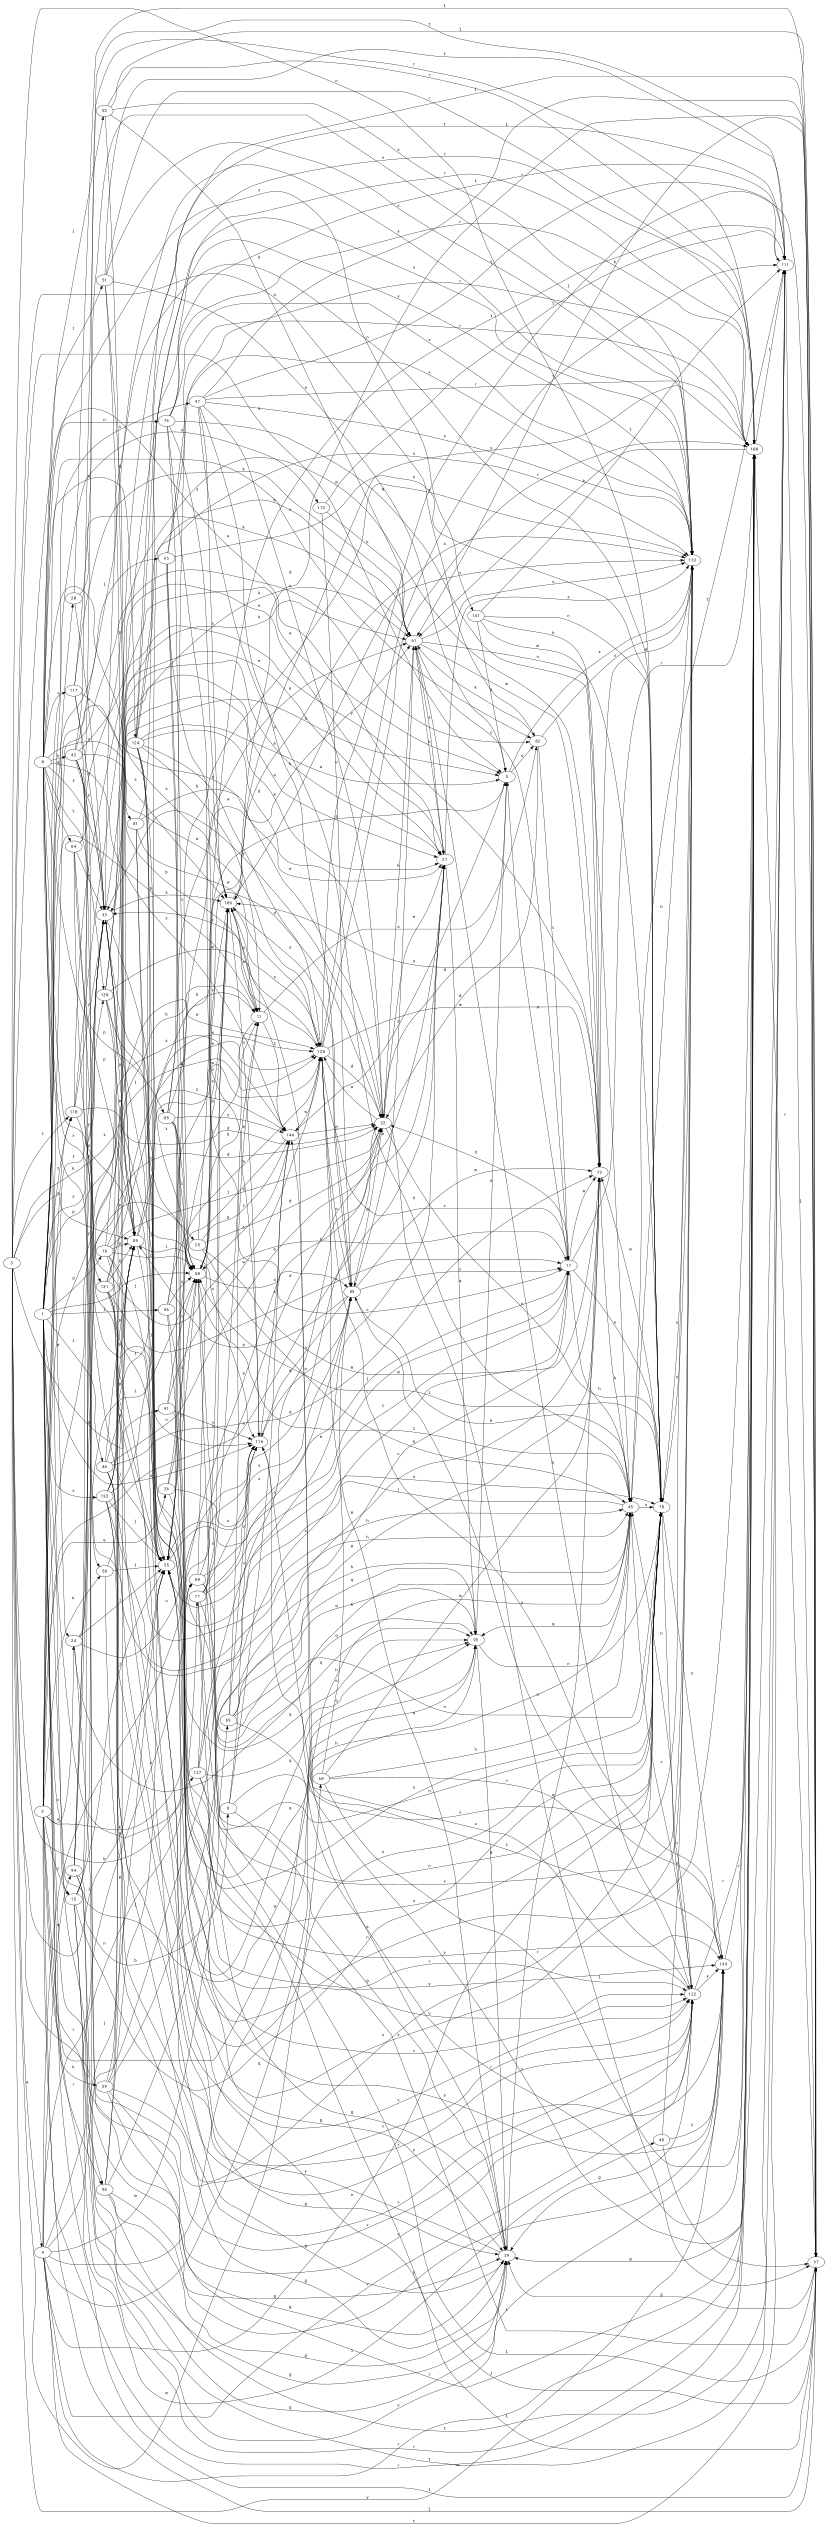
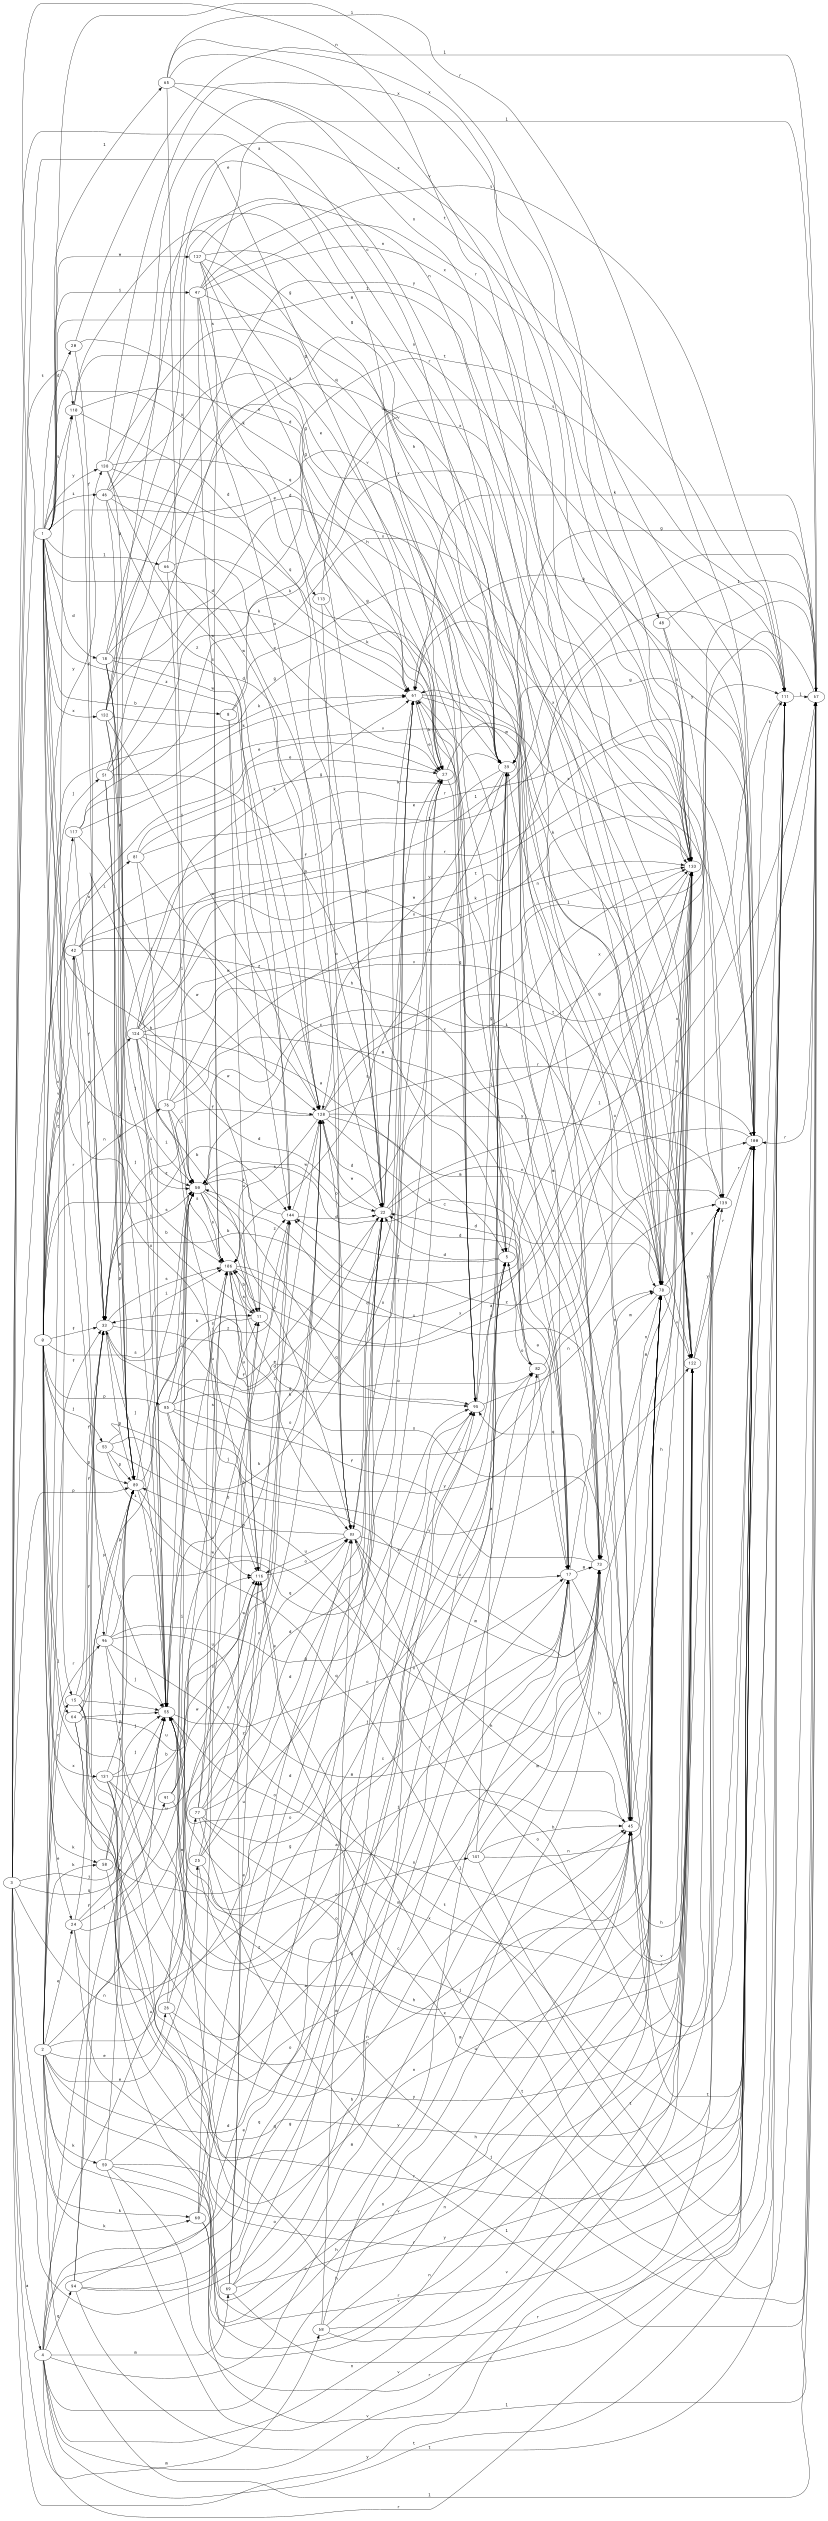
(221, 1744) -> (315, 1613)
(89, 2275) -> (443, 321)
